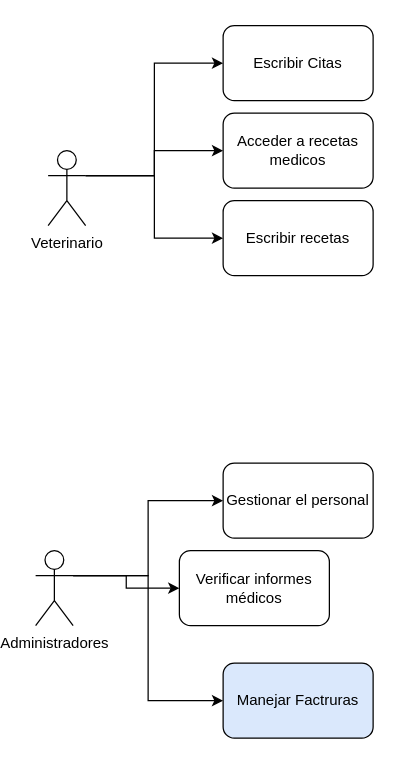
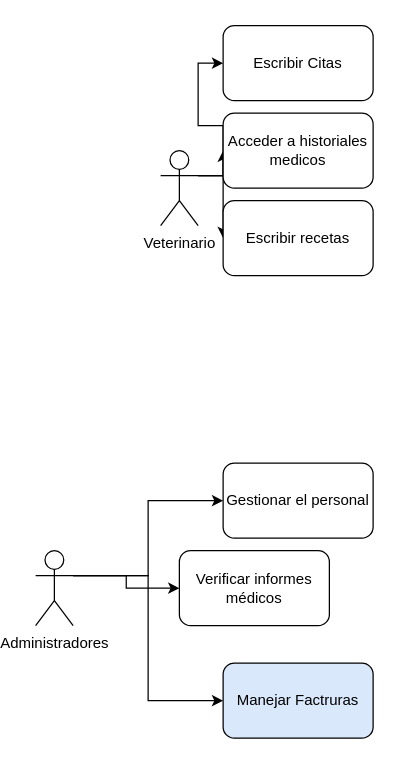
(298, 151) -> (298, 151)
(67, 188) -> (179, 188)
